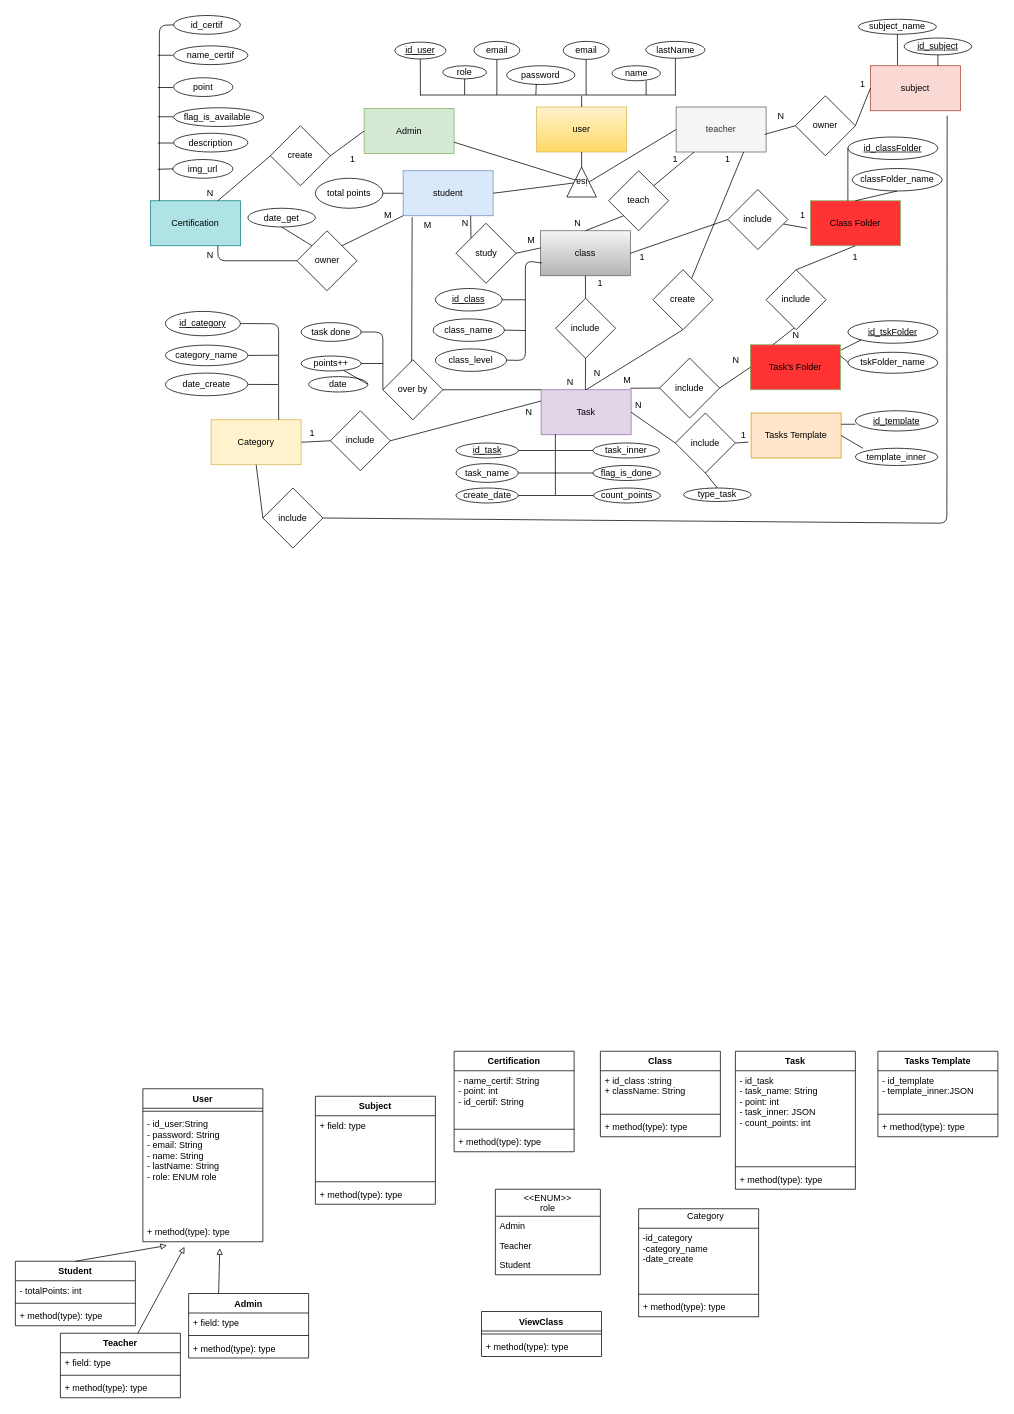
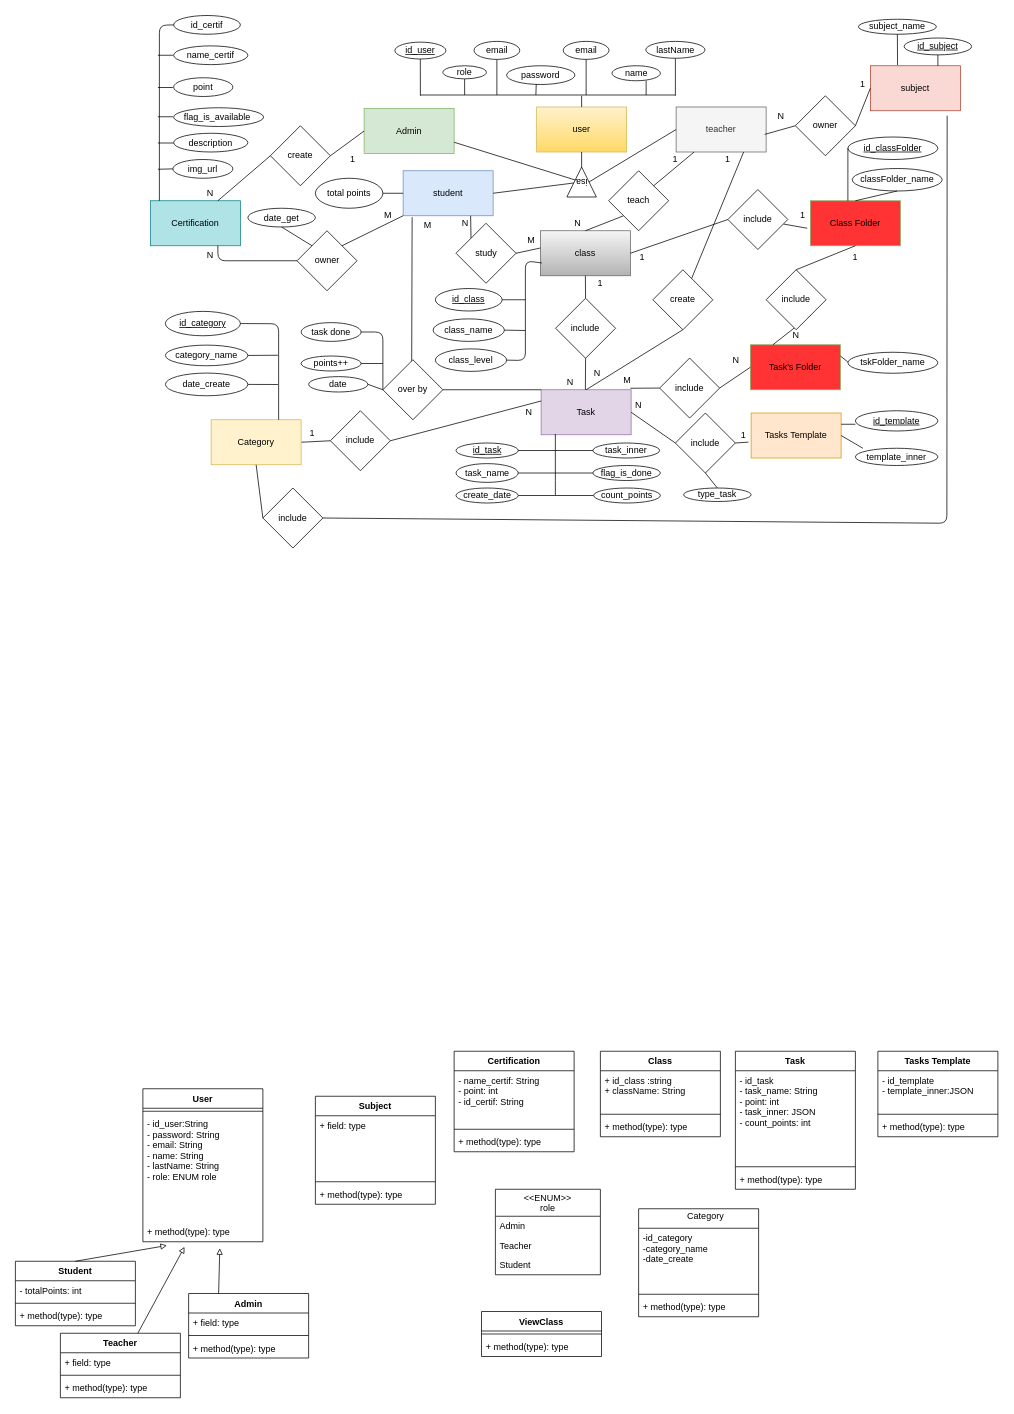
(893, 332) -> none
(851, 345) -> none
(356, 377) -> (375, 387)
